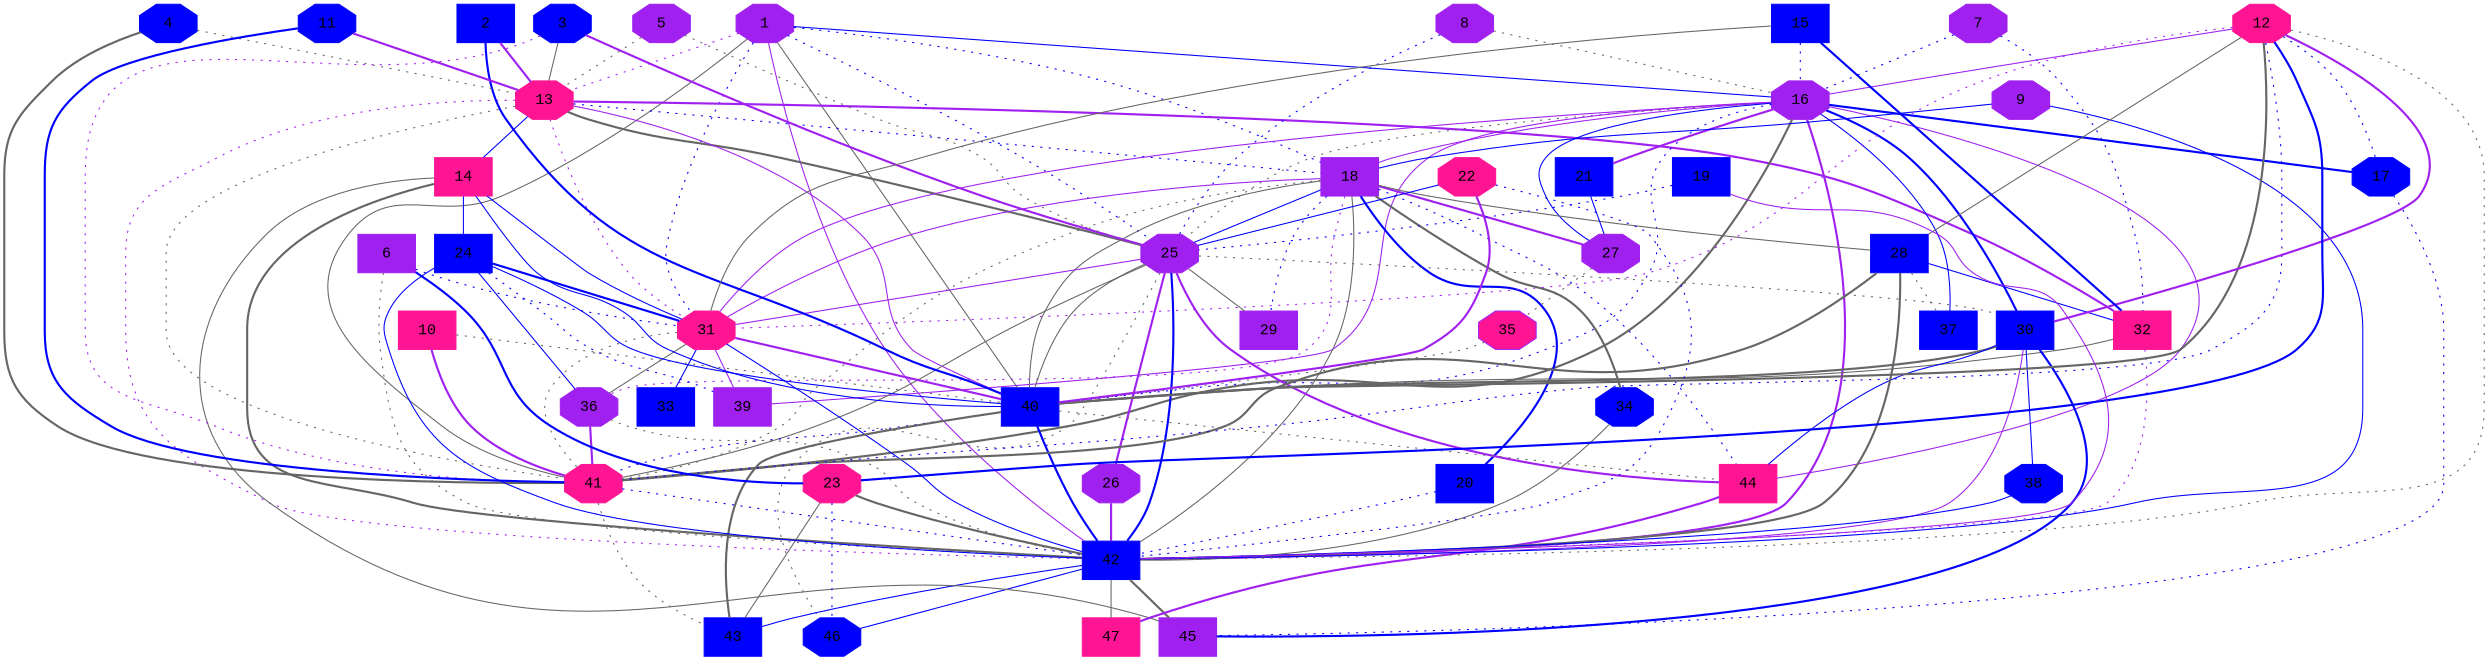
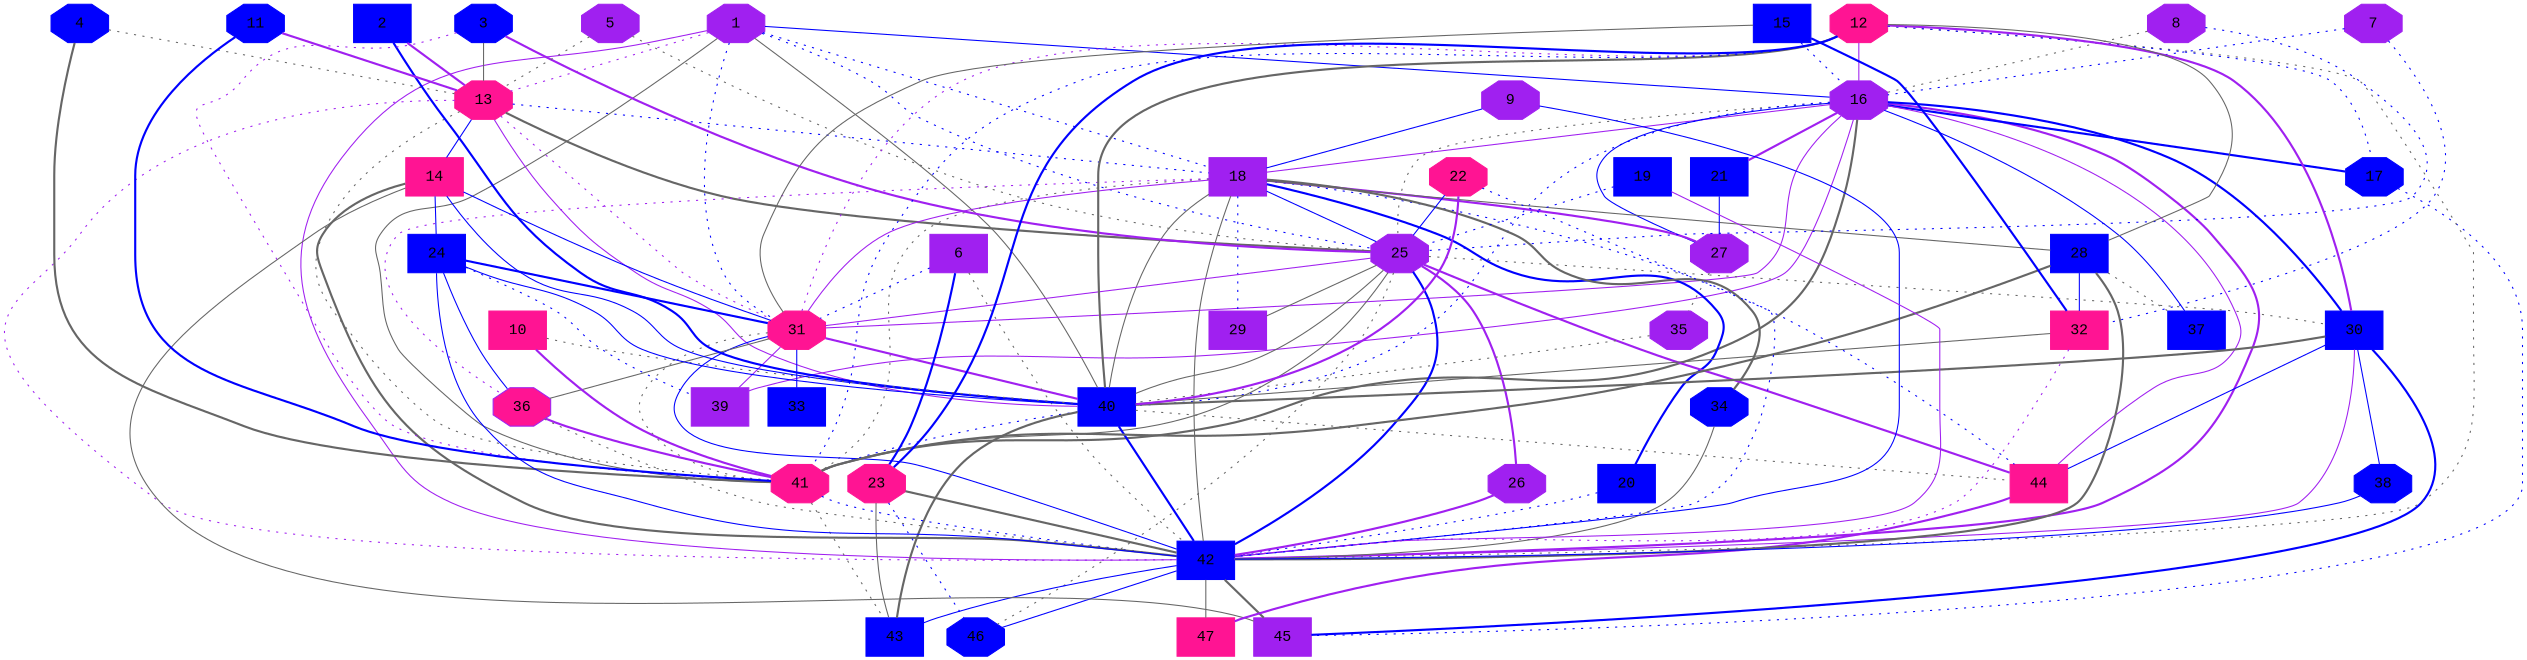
(1361, 124) -> none
(1507, 330) -> (1679, 330)
(589, 407) -> (522, 407)
